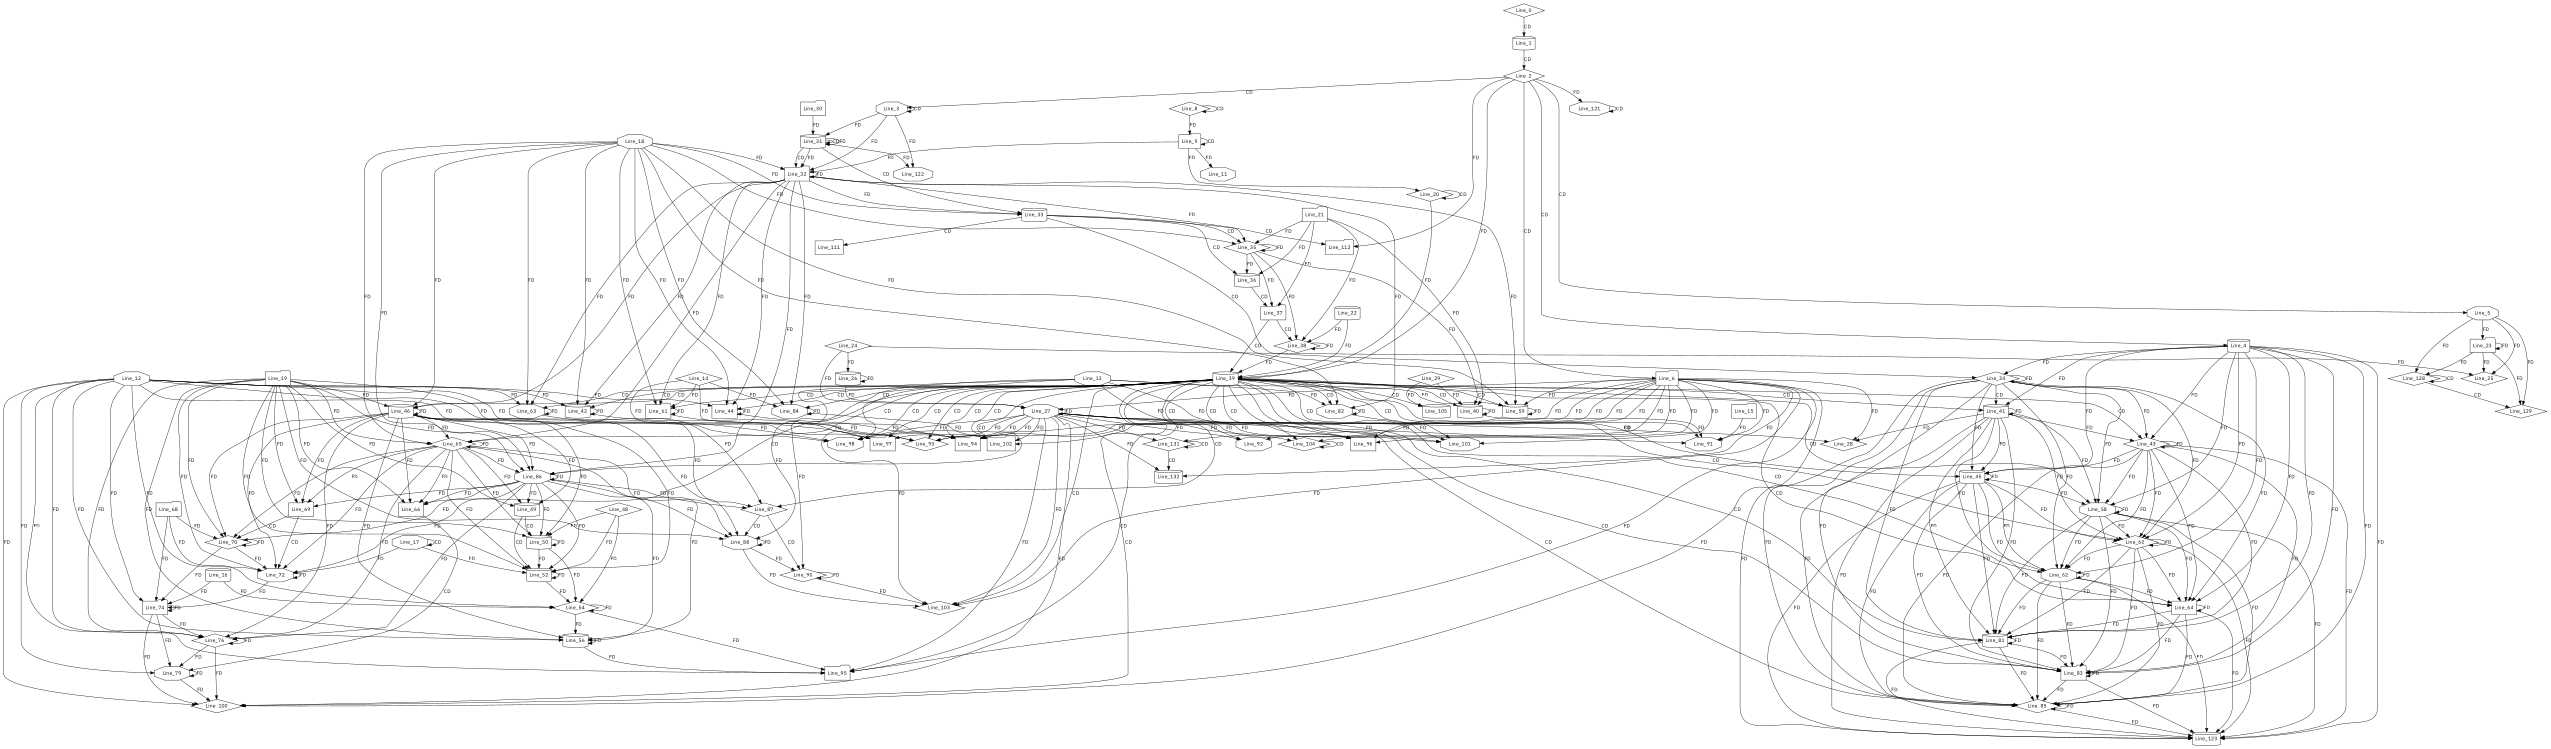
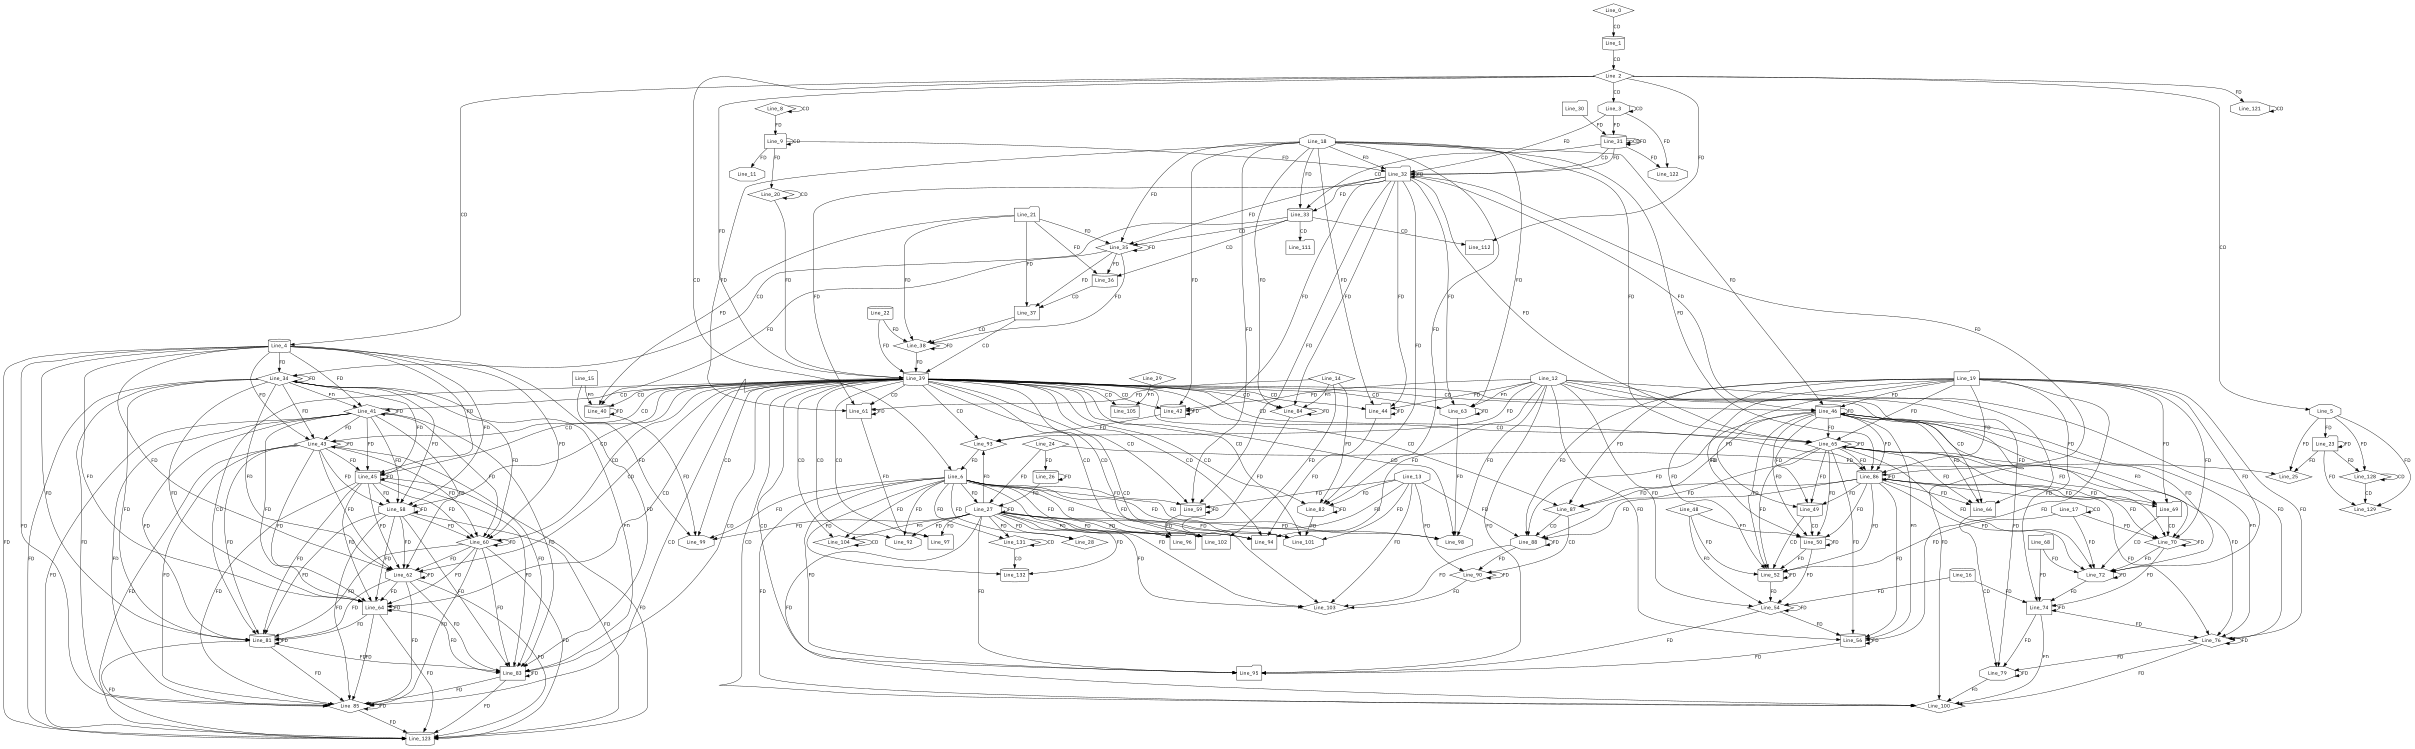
(1448, 393) -> (586, 394)
(2000, 395) -> (332, 395)
(790, 411) -> (1293, 411)
(1996, 411) -> (367, 411)
(1302, 423) -> (971, 458)
(1921, 425) -> (264, 507)
(775, 427) -> (1344, 442)
(1704, 444) -> (696, 542)
(533, 477) -> (1870, 477)
(194, 529) -> (2117, 527)
